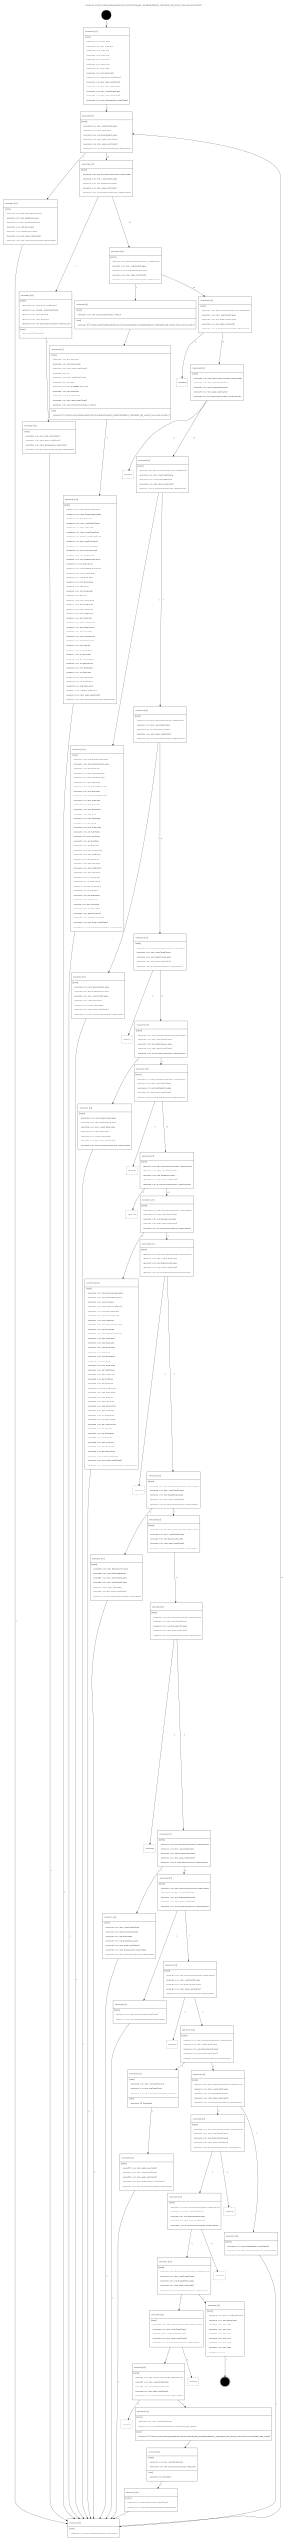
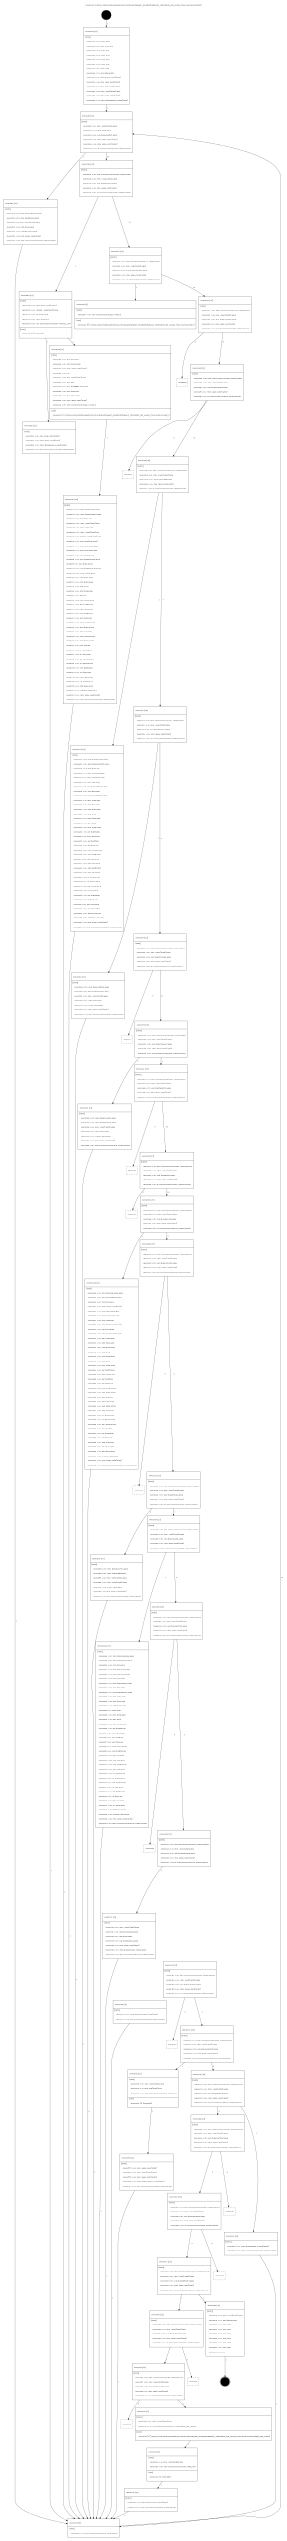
(127, 337) -> (71, 341)
none -> (122, 1735)
(184, 1892) -> none
